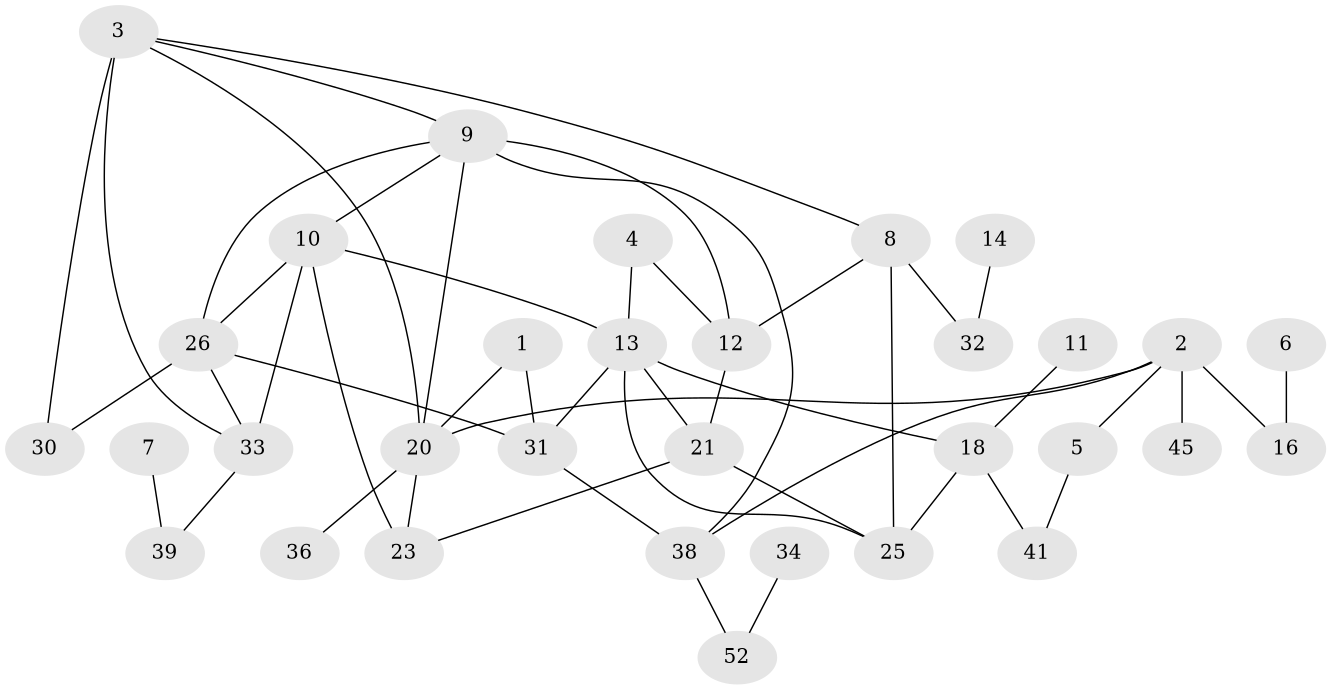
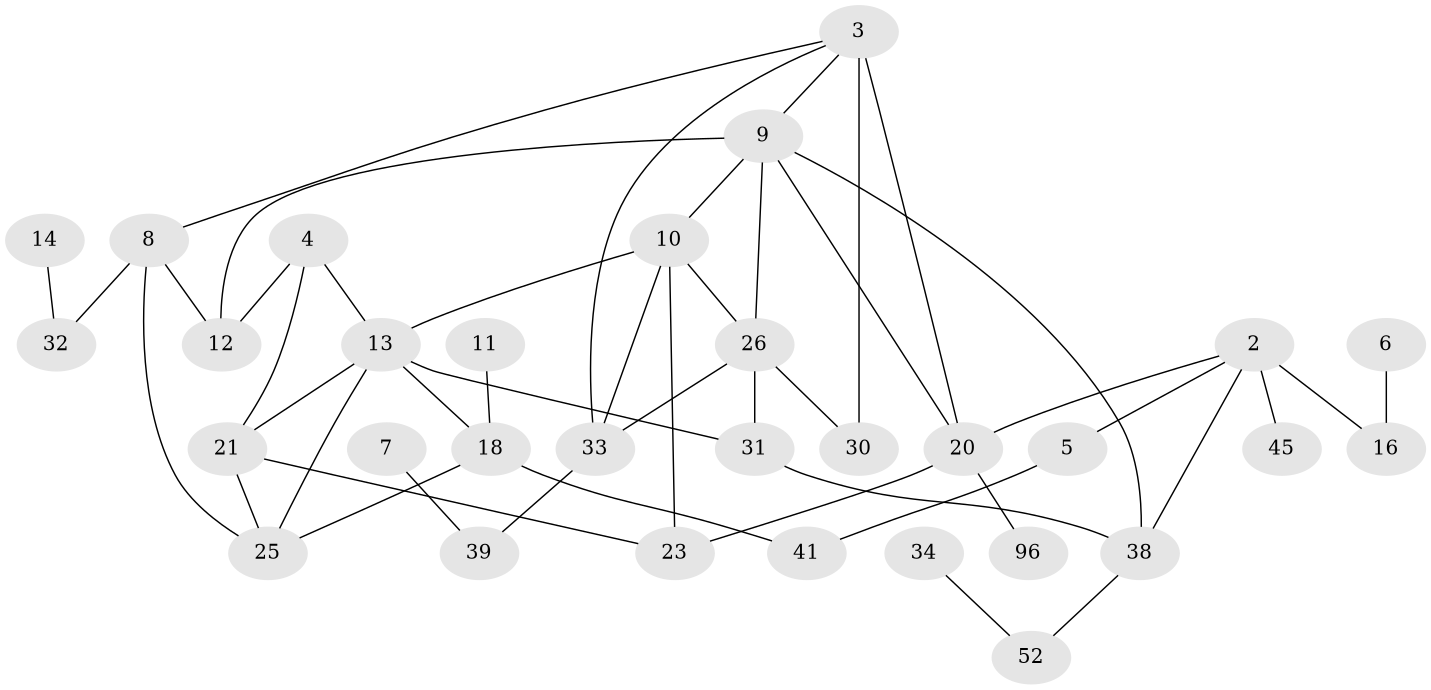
(523, 345) -> none
(715, 408) -> (282, 349)
(300, 553) -> (1029, 553)
